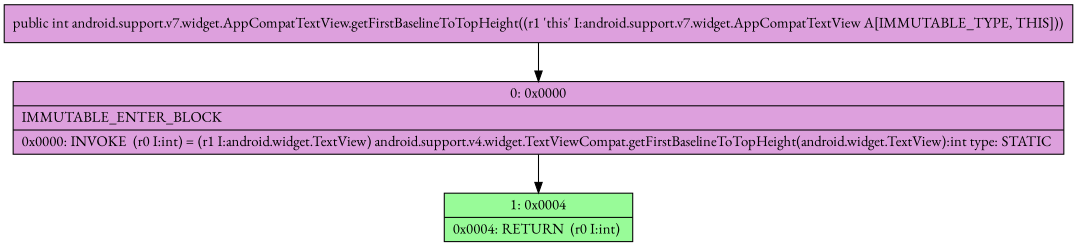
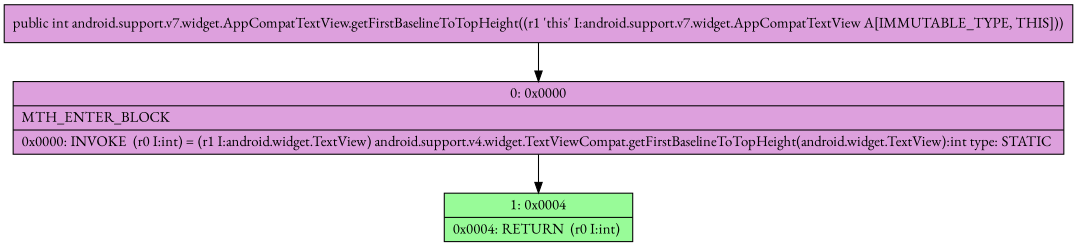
(122, 117) -> (96, 117)
